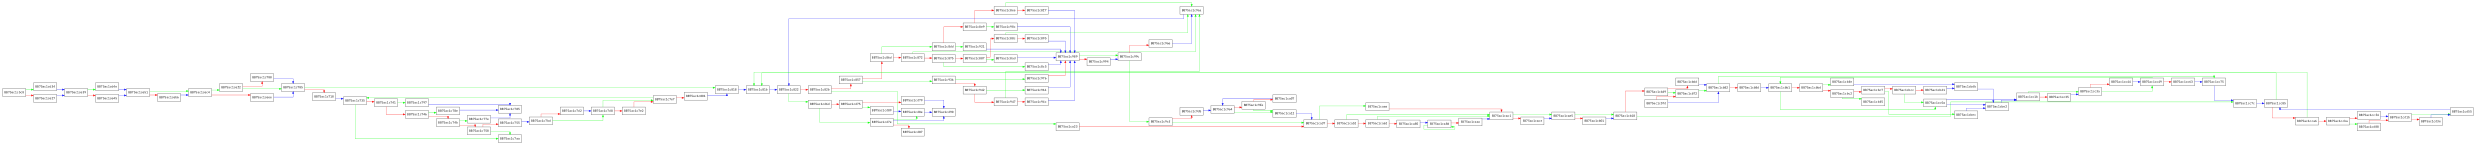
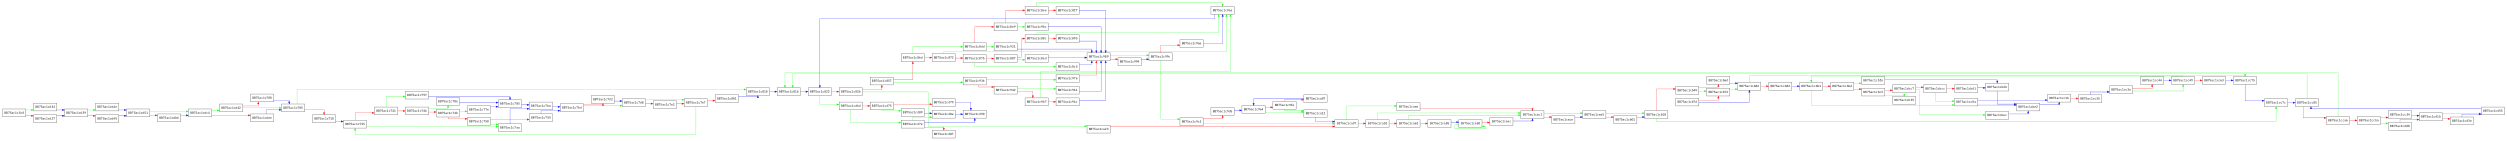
none -> (541, 106)
